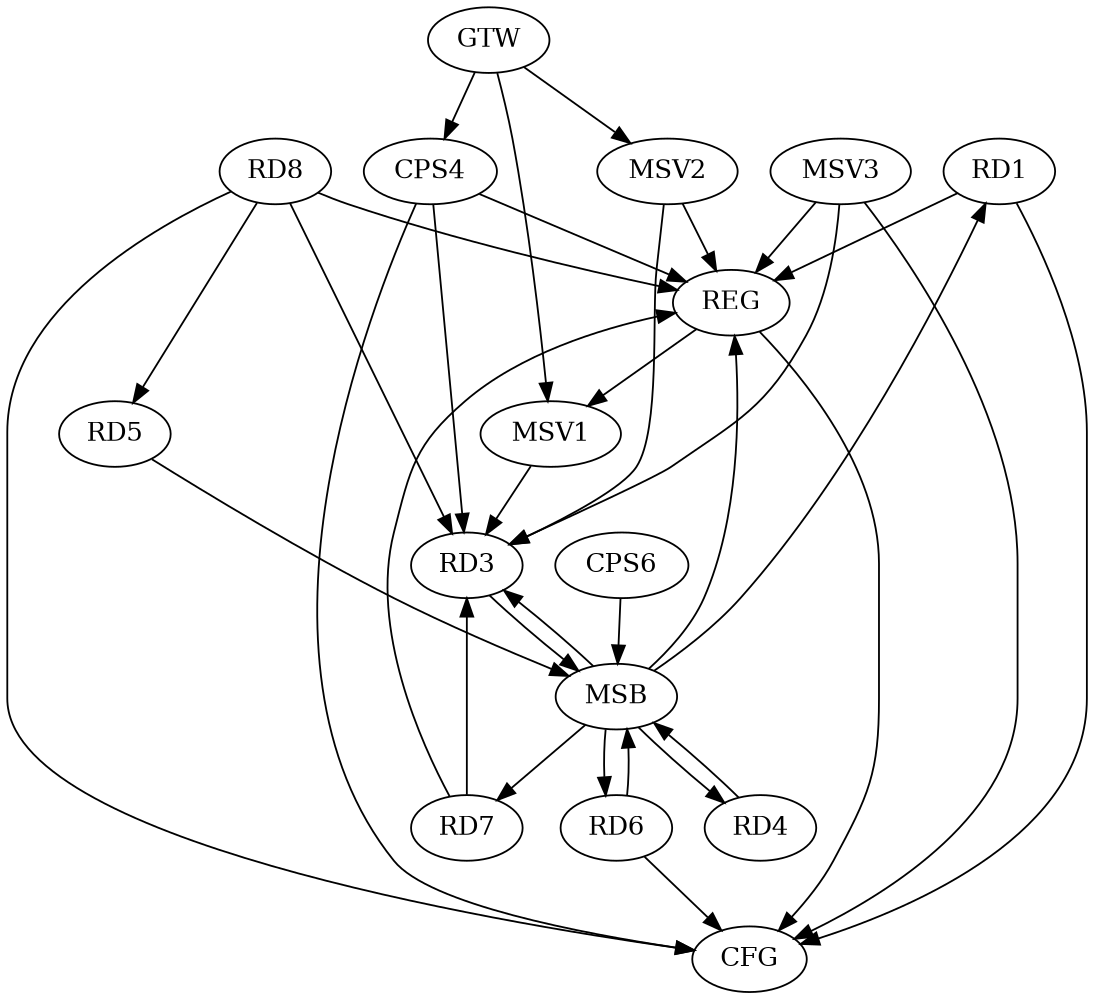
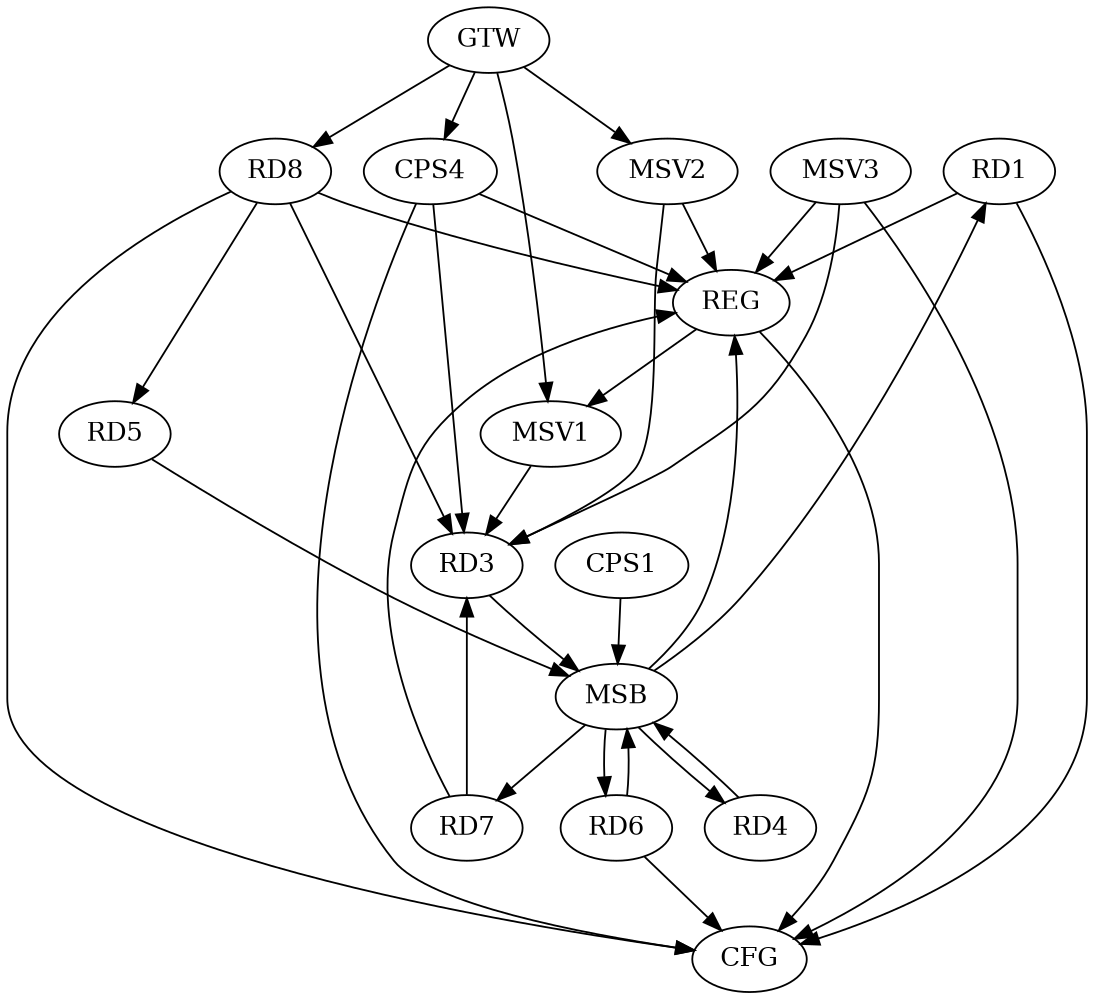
none -> (389, 101)
(622, 565) -> (622, 565)
(557, 633) -> none
